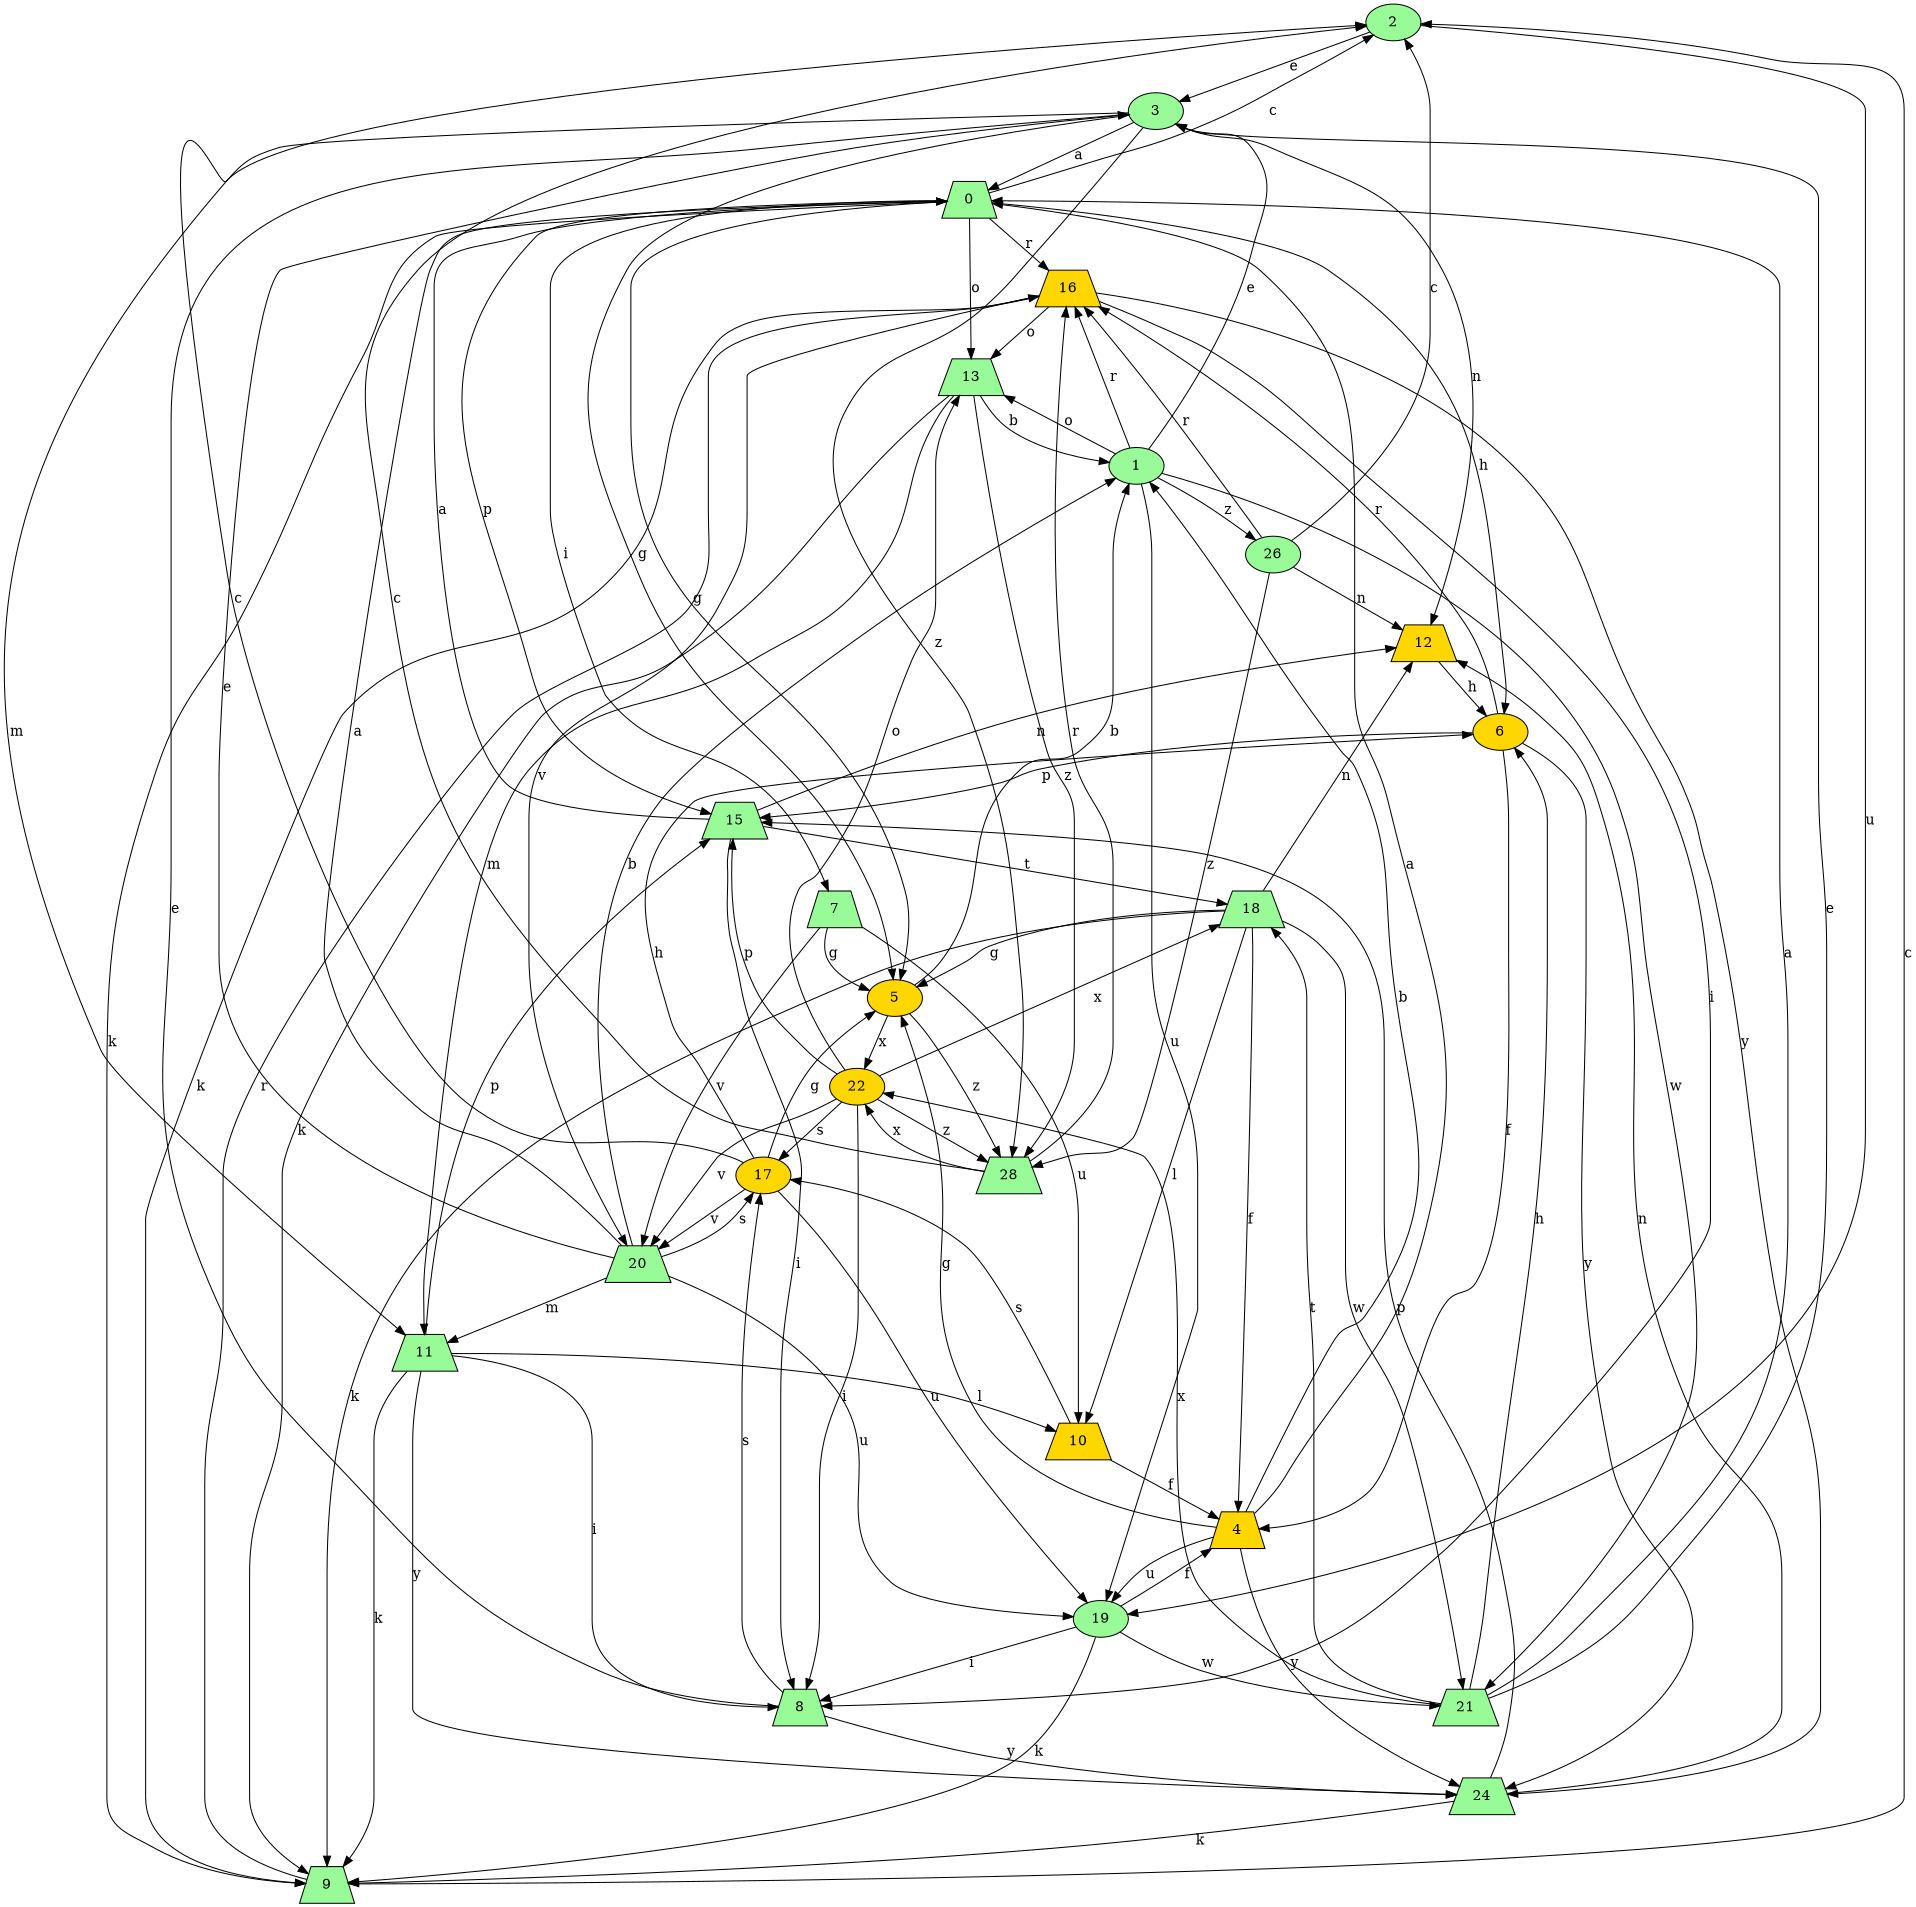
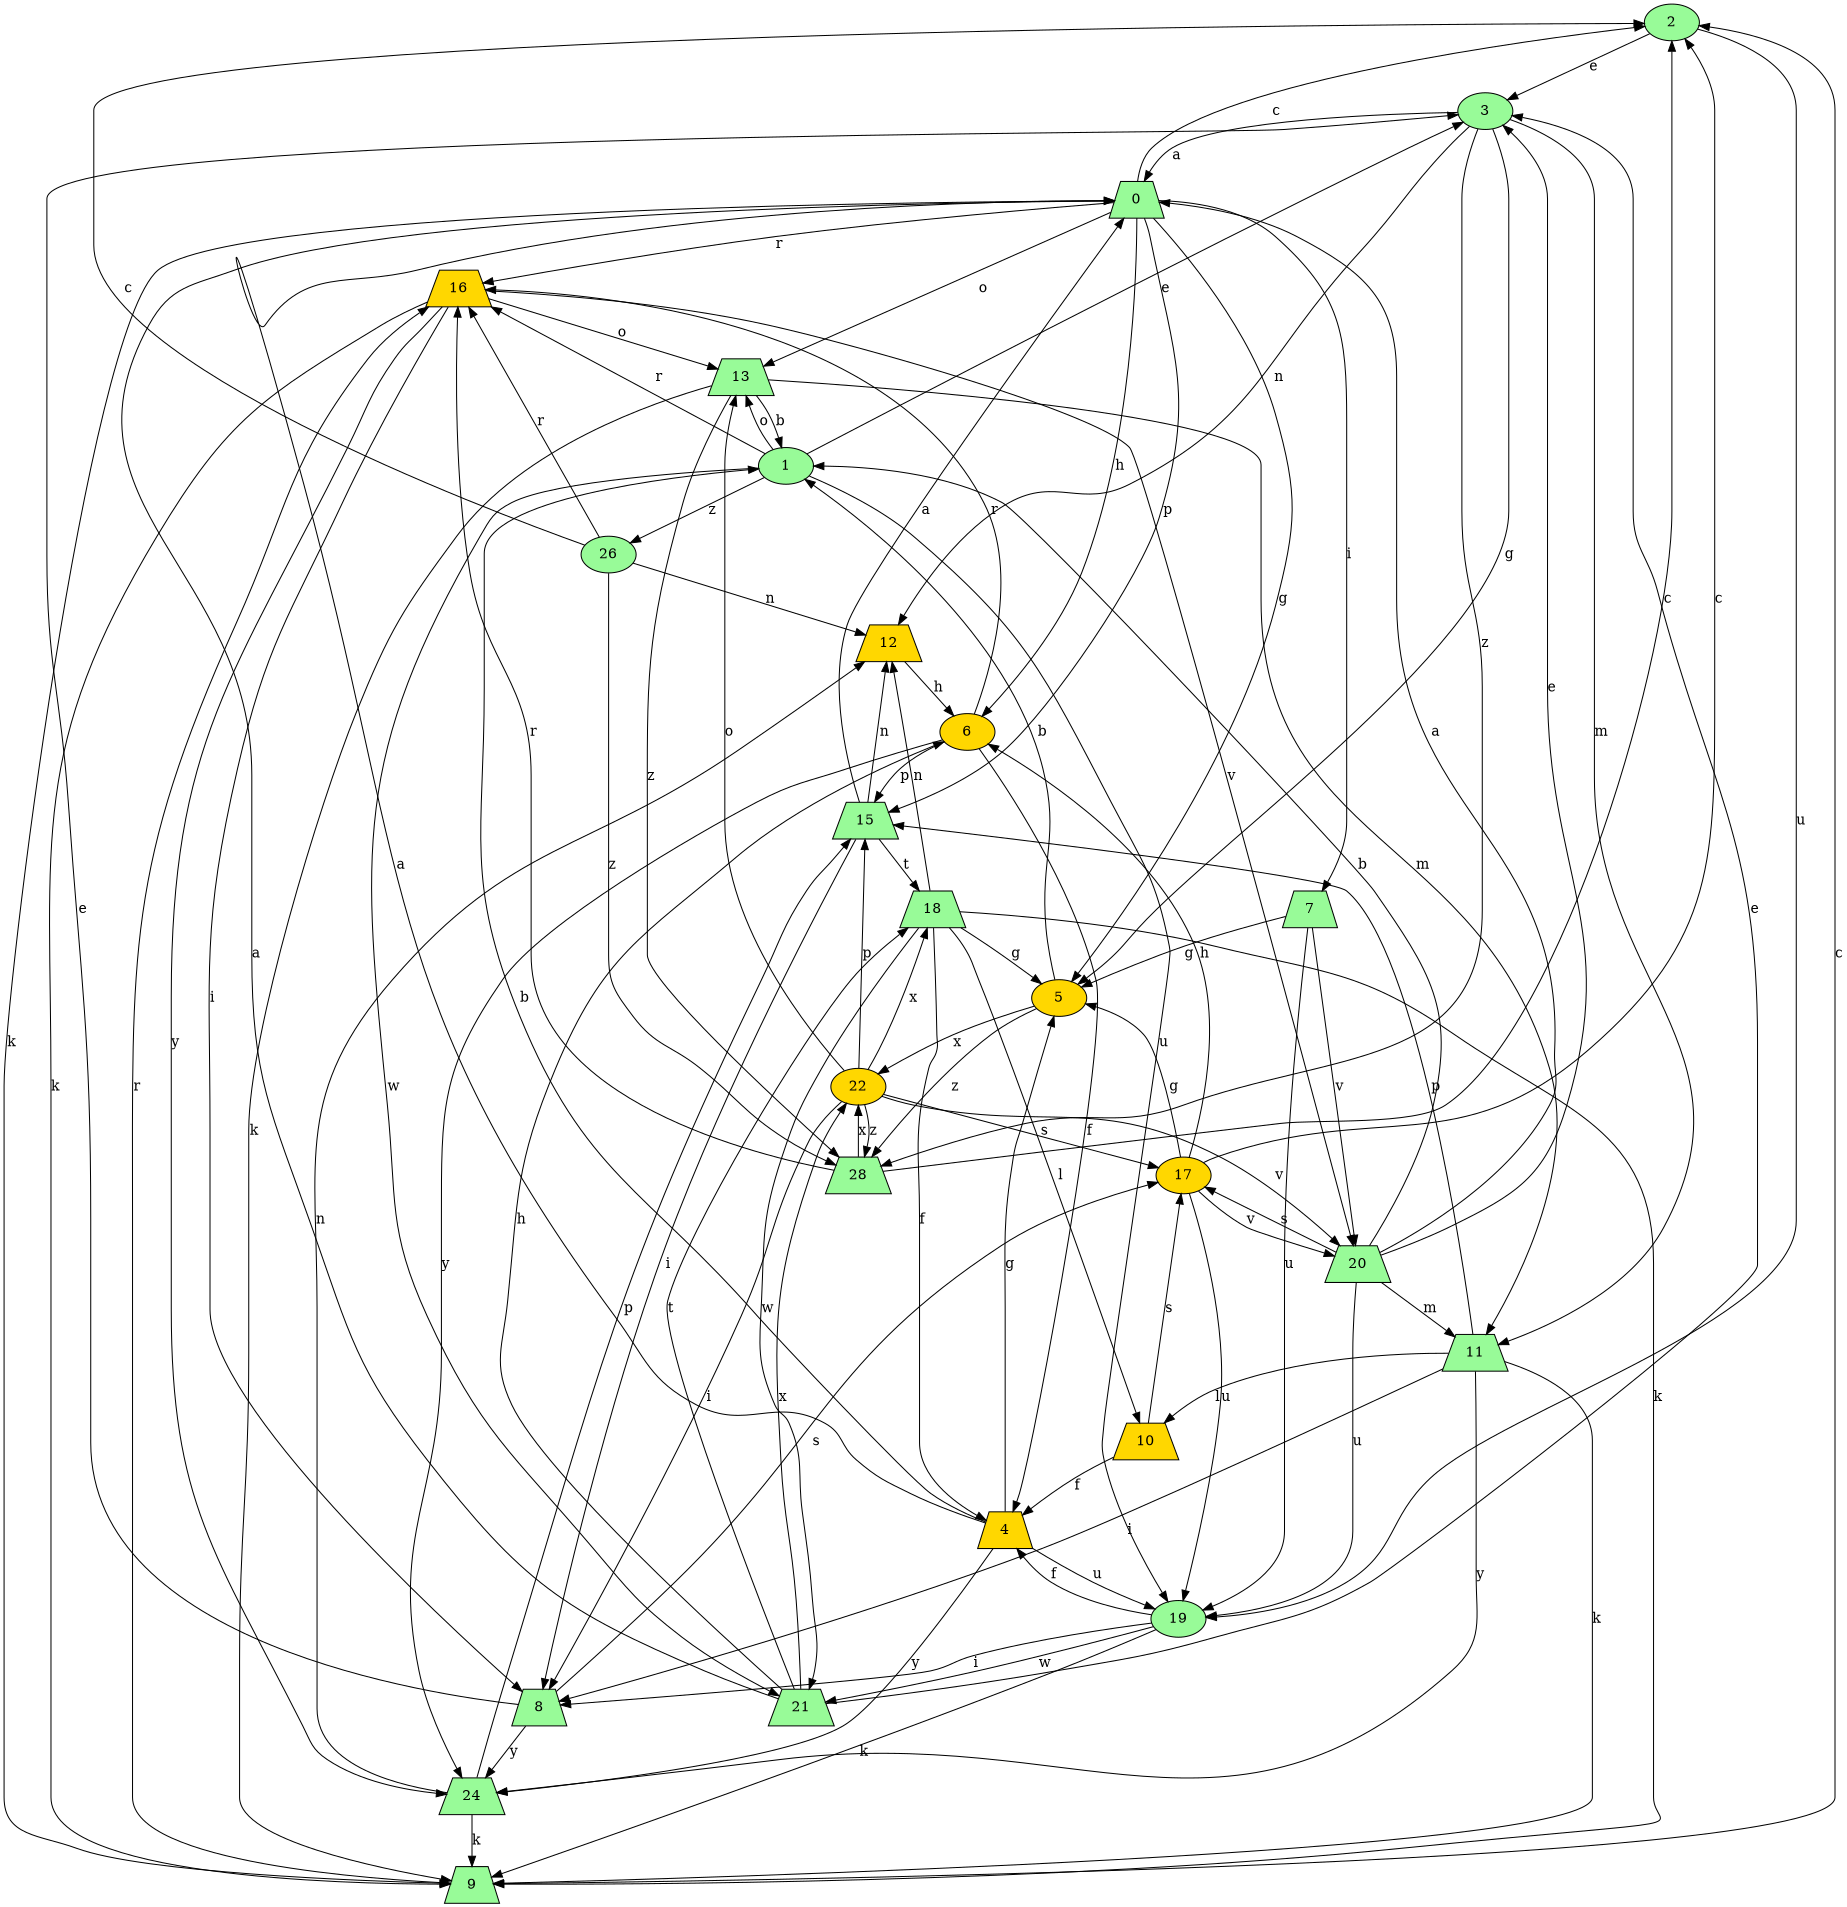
(1044, 1105) -> (1285, 1284)
